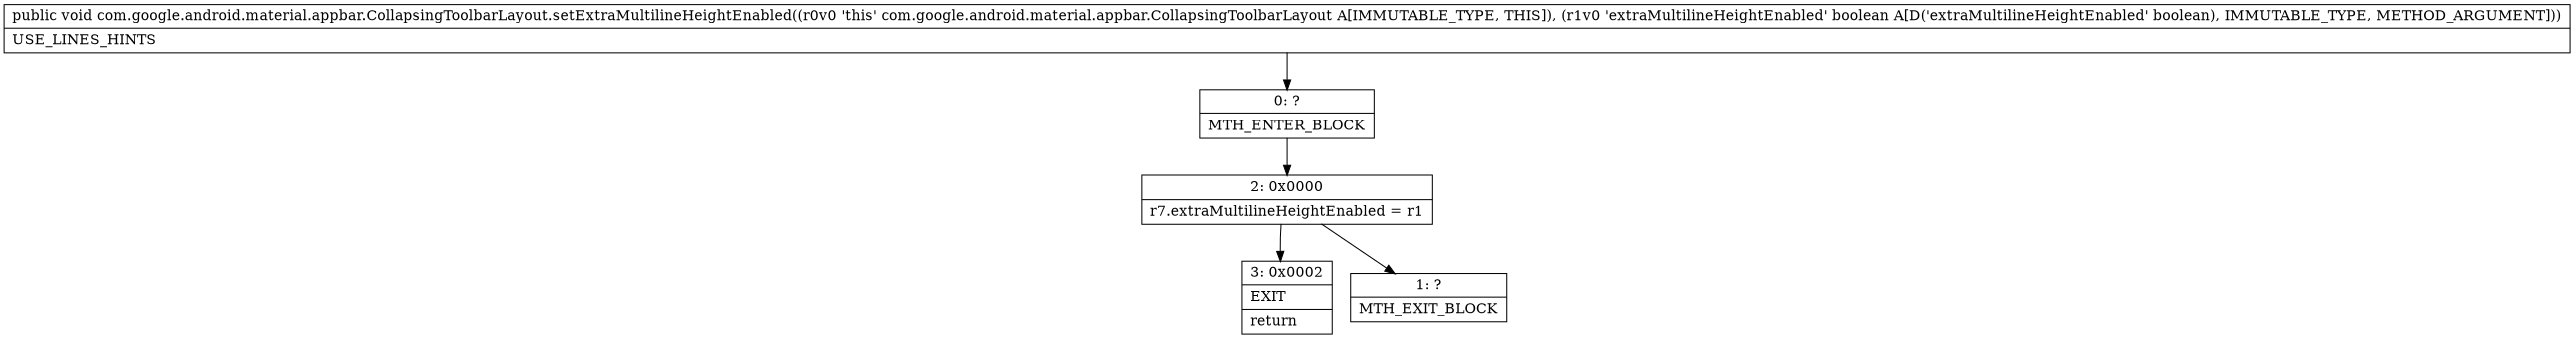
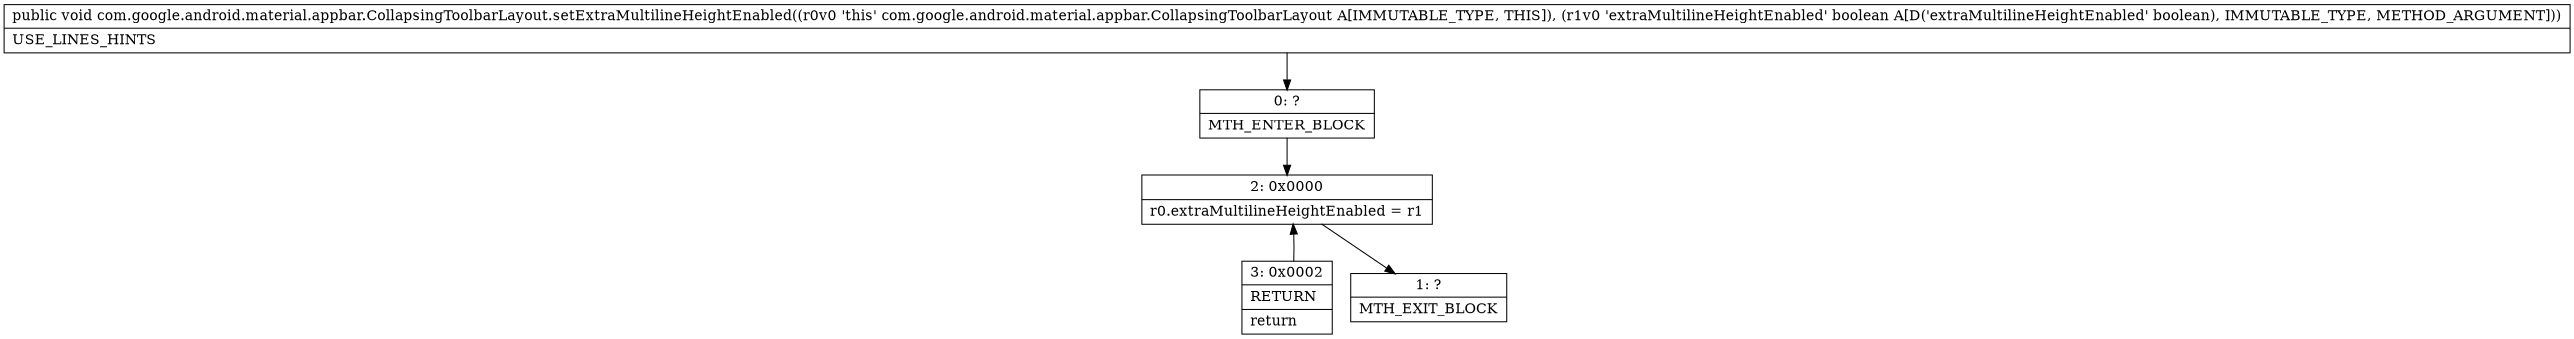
(1287, 211) -> (1287, 211)
(1280, 237) -> (1294, 248)
(1268, 297) -> (1283, 297)
